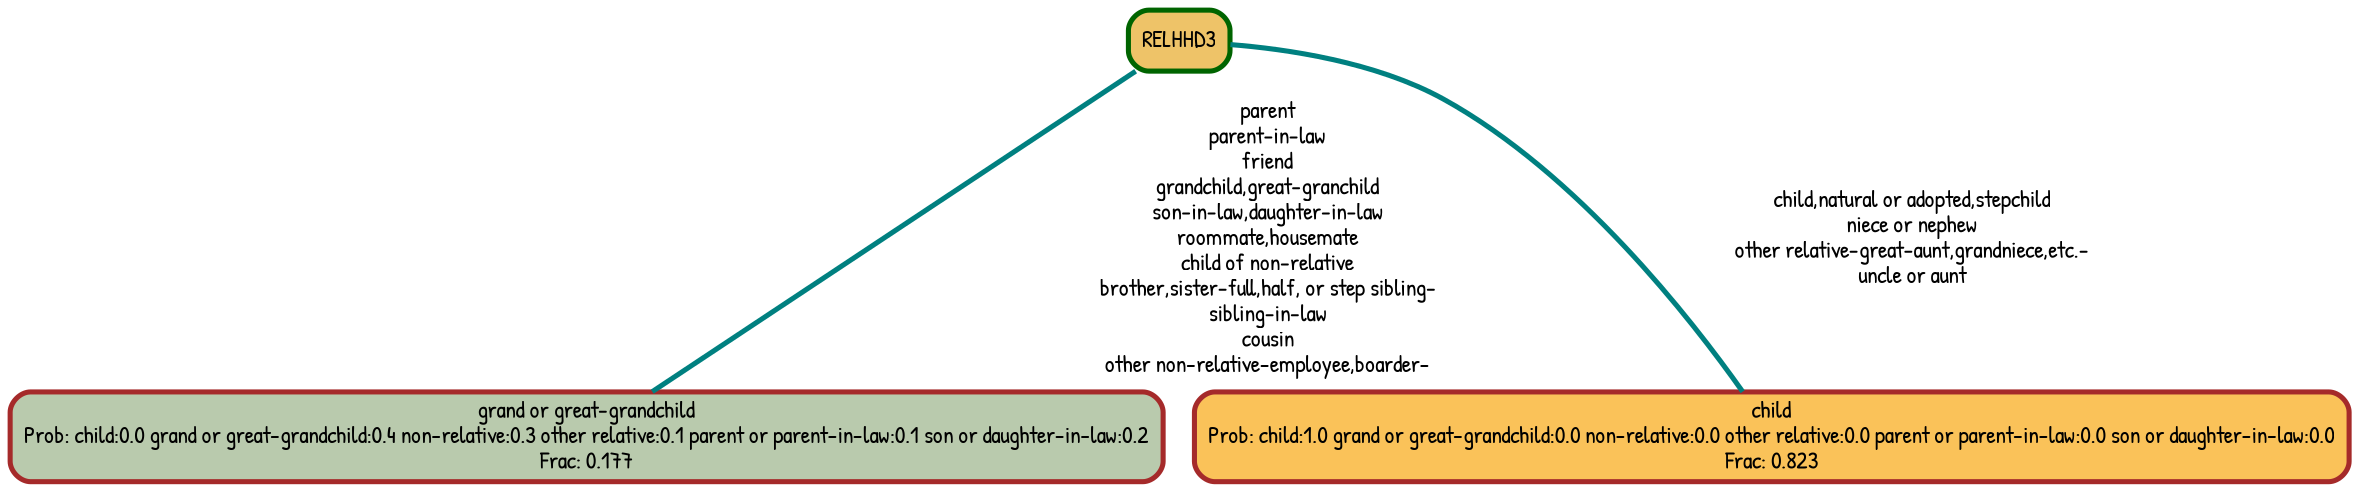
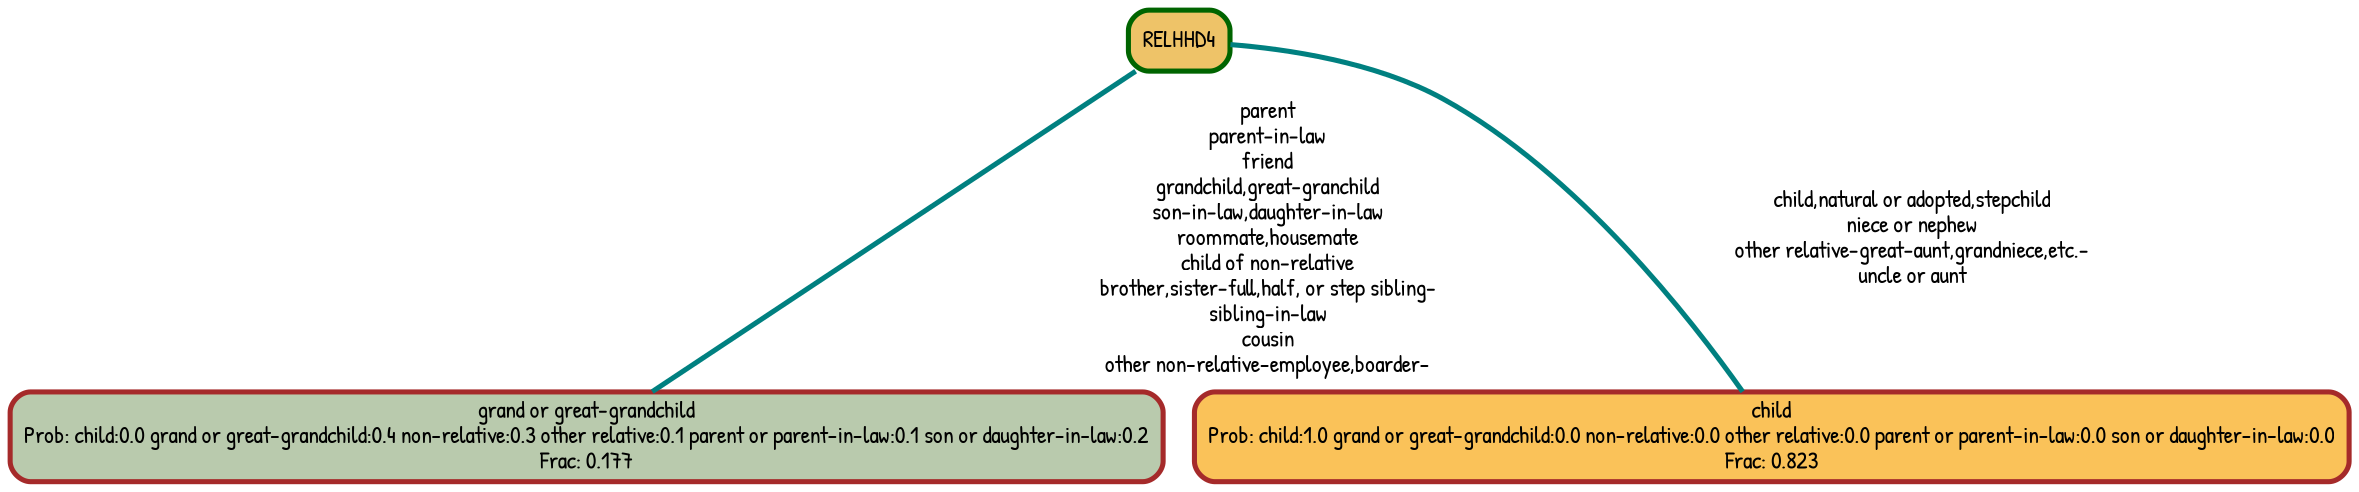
(1179, 41) -> (1179, 41)
